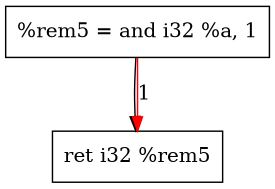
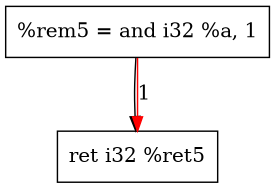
(138, 157) -> (138, 157)
